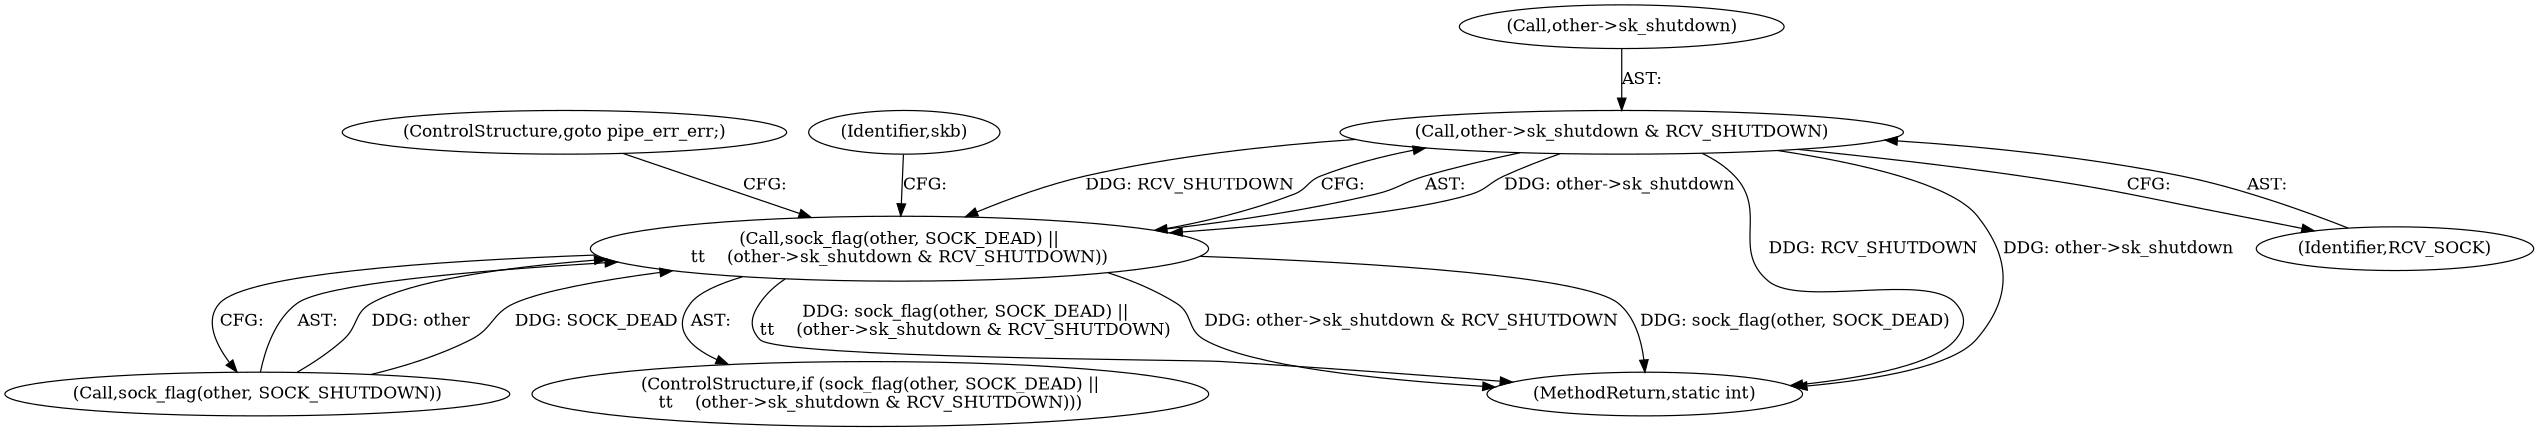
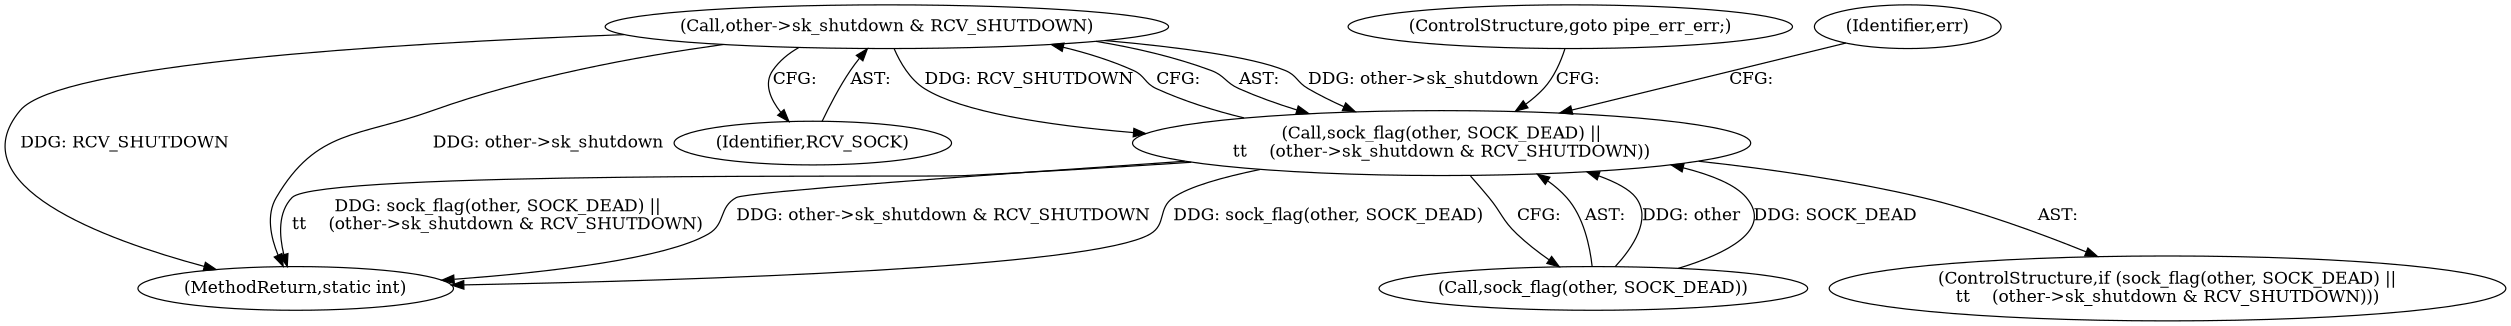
(1622, 27) -> none
(904, 132) -> (1908, 27)
(257, 394) -> (1593, 288)
